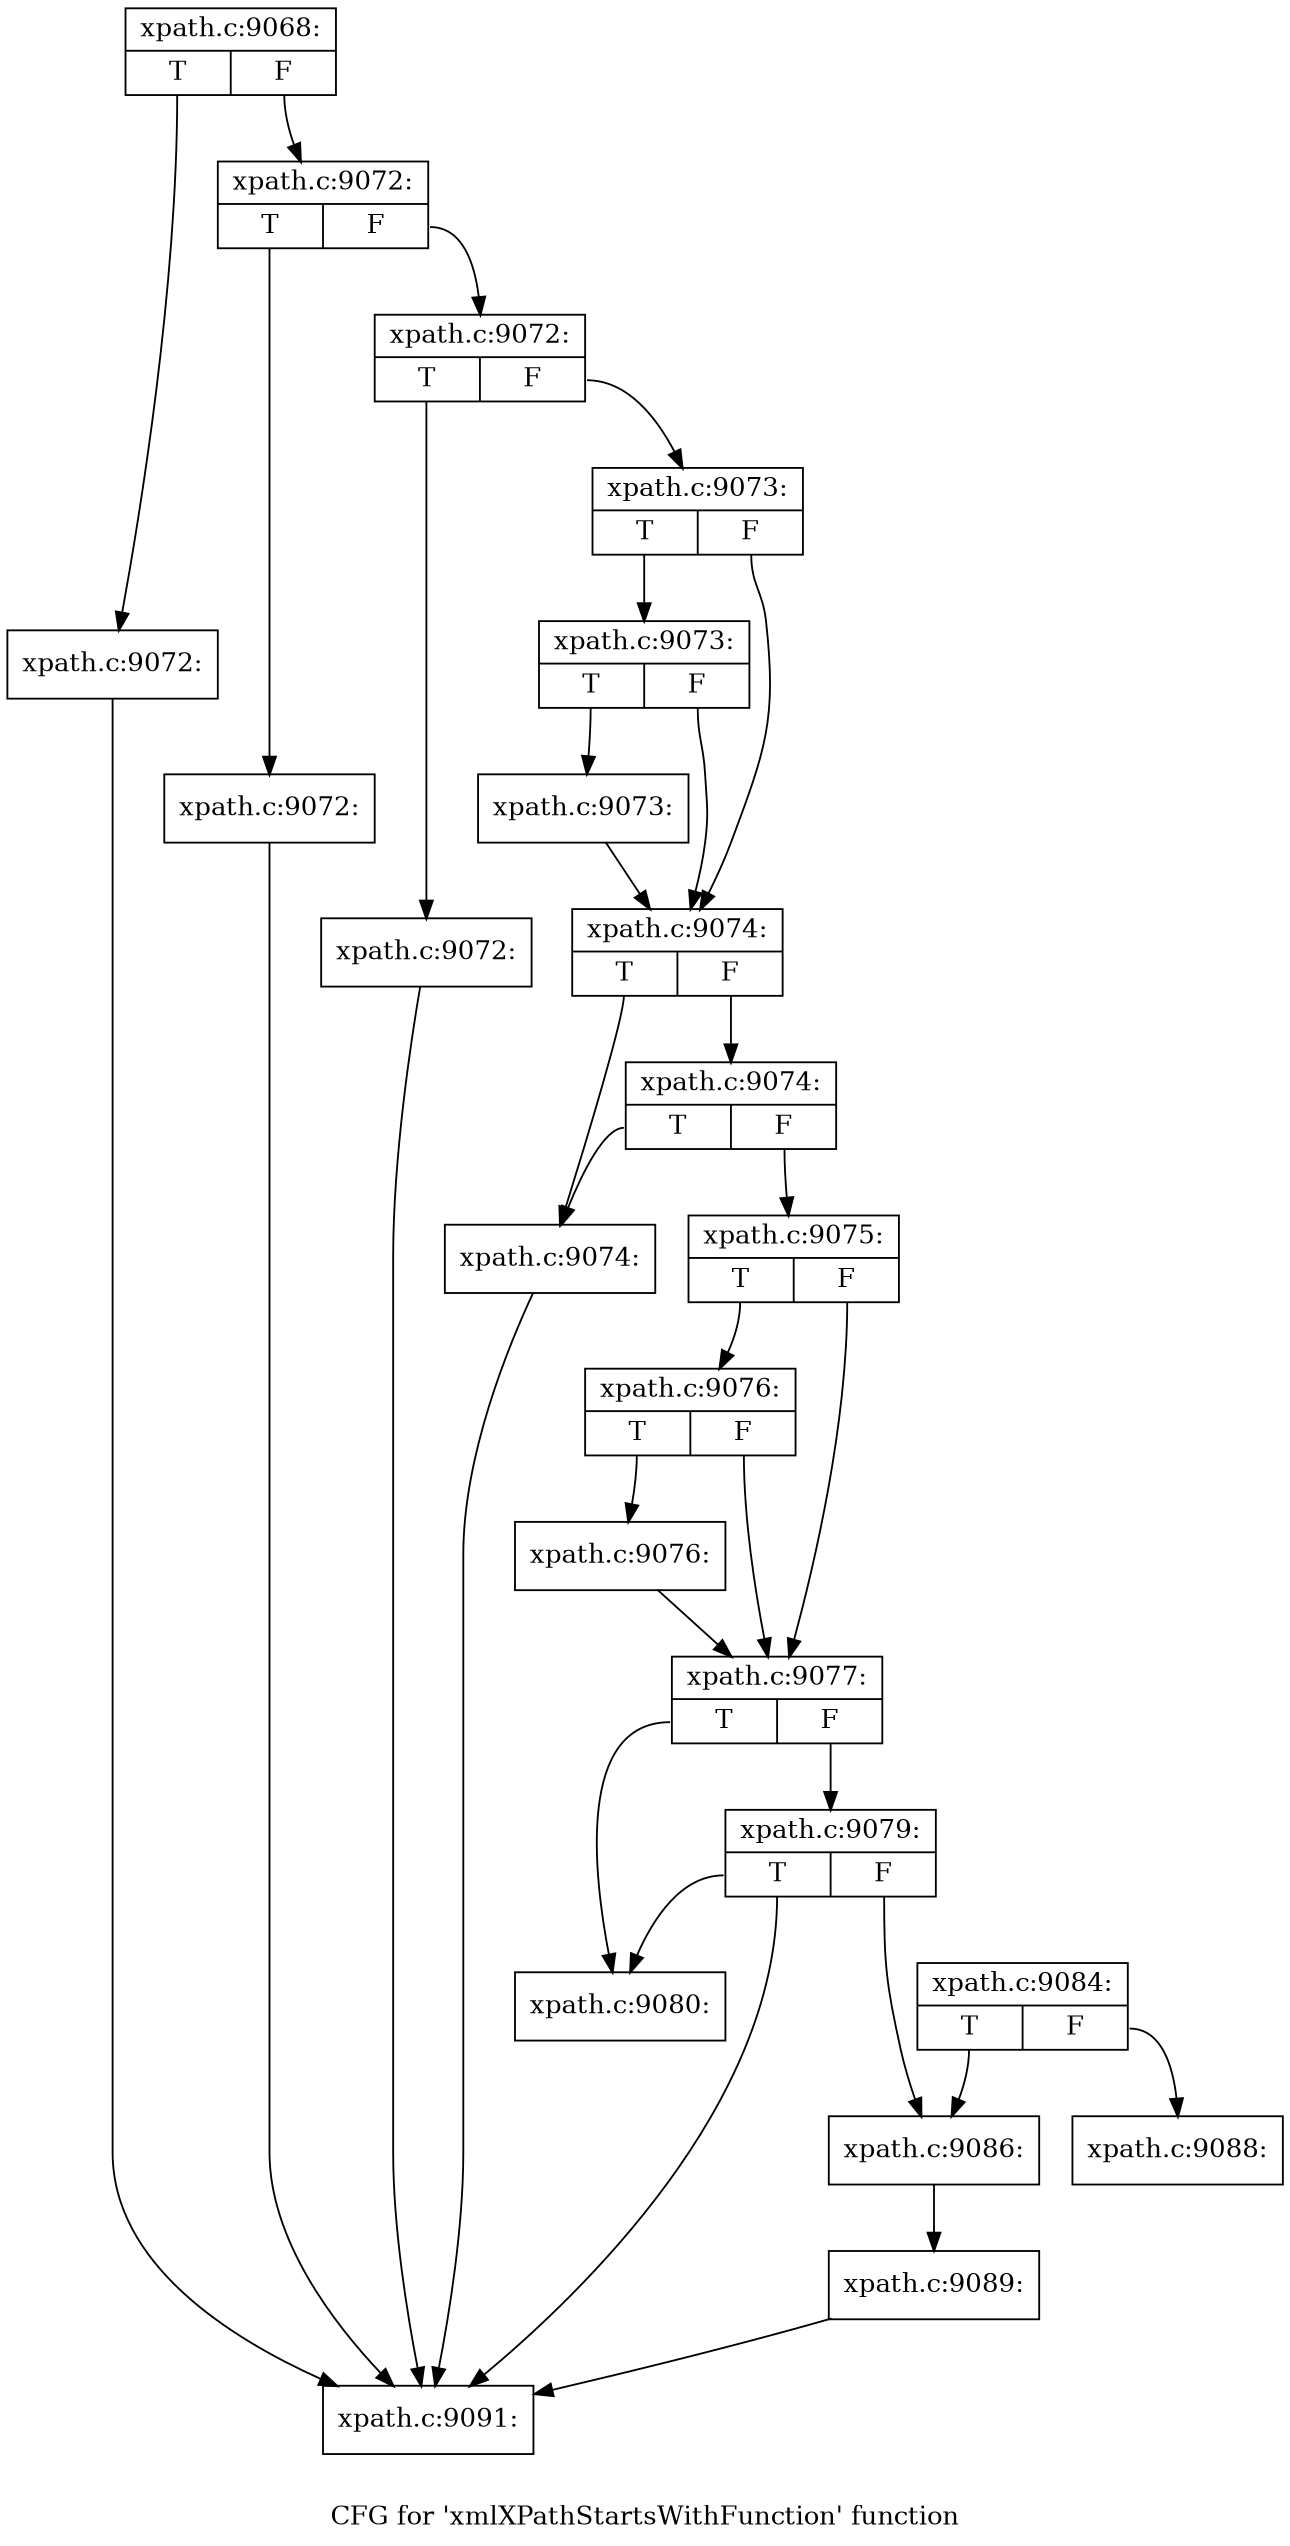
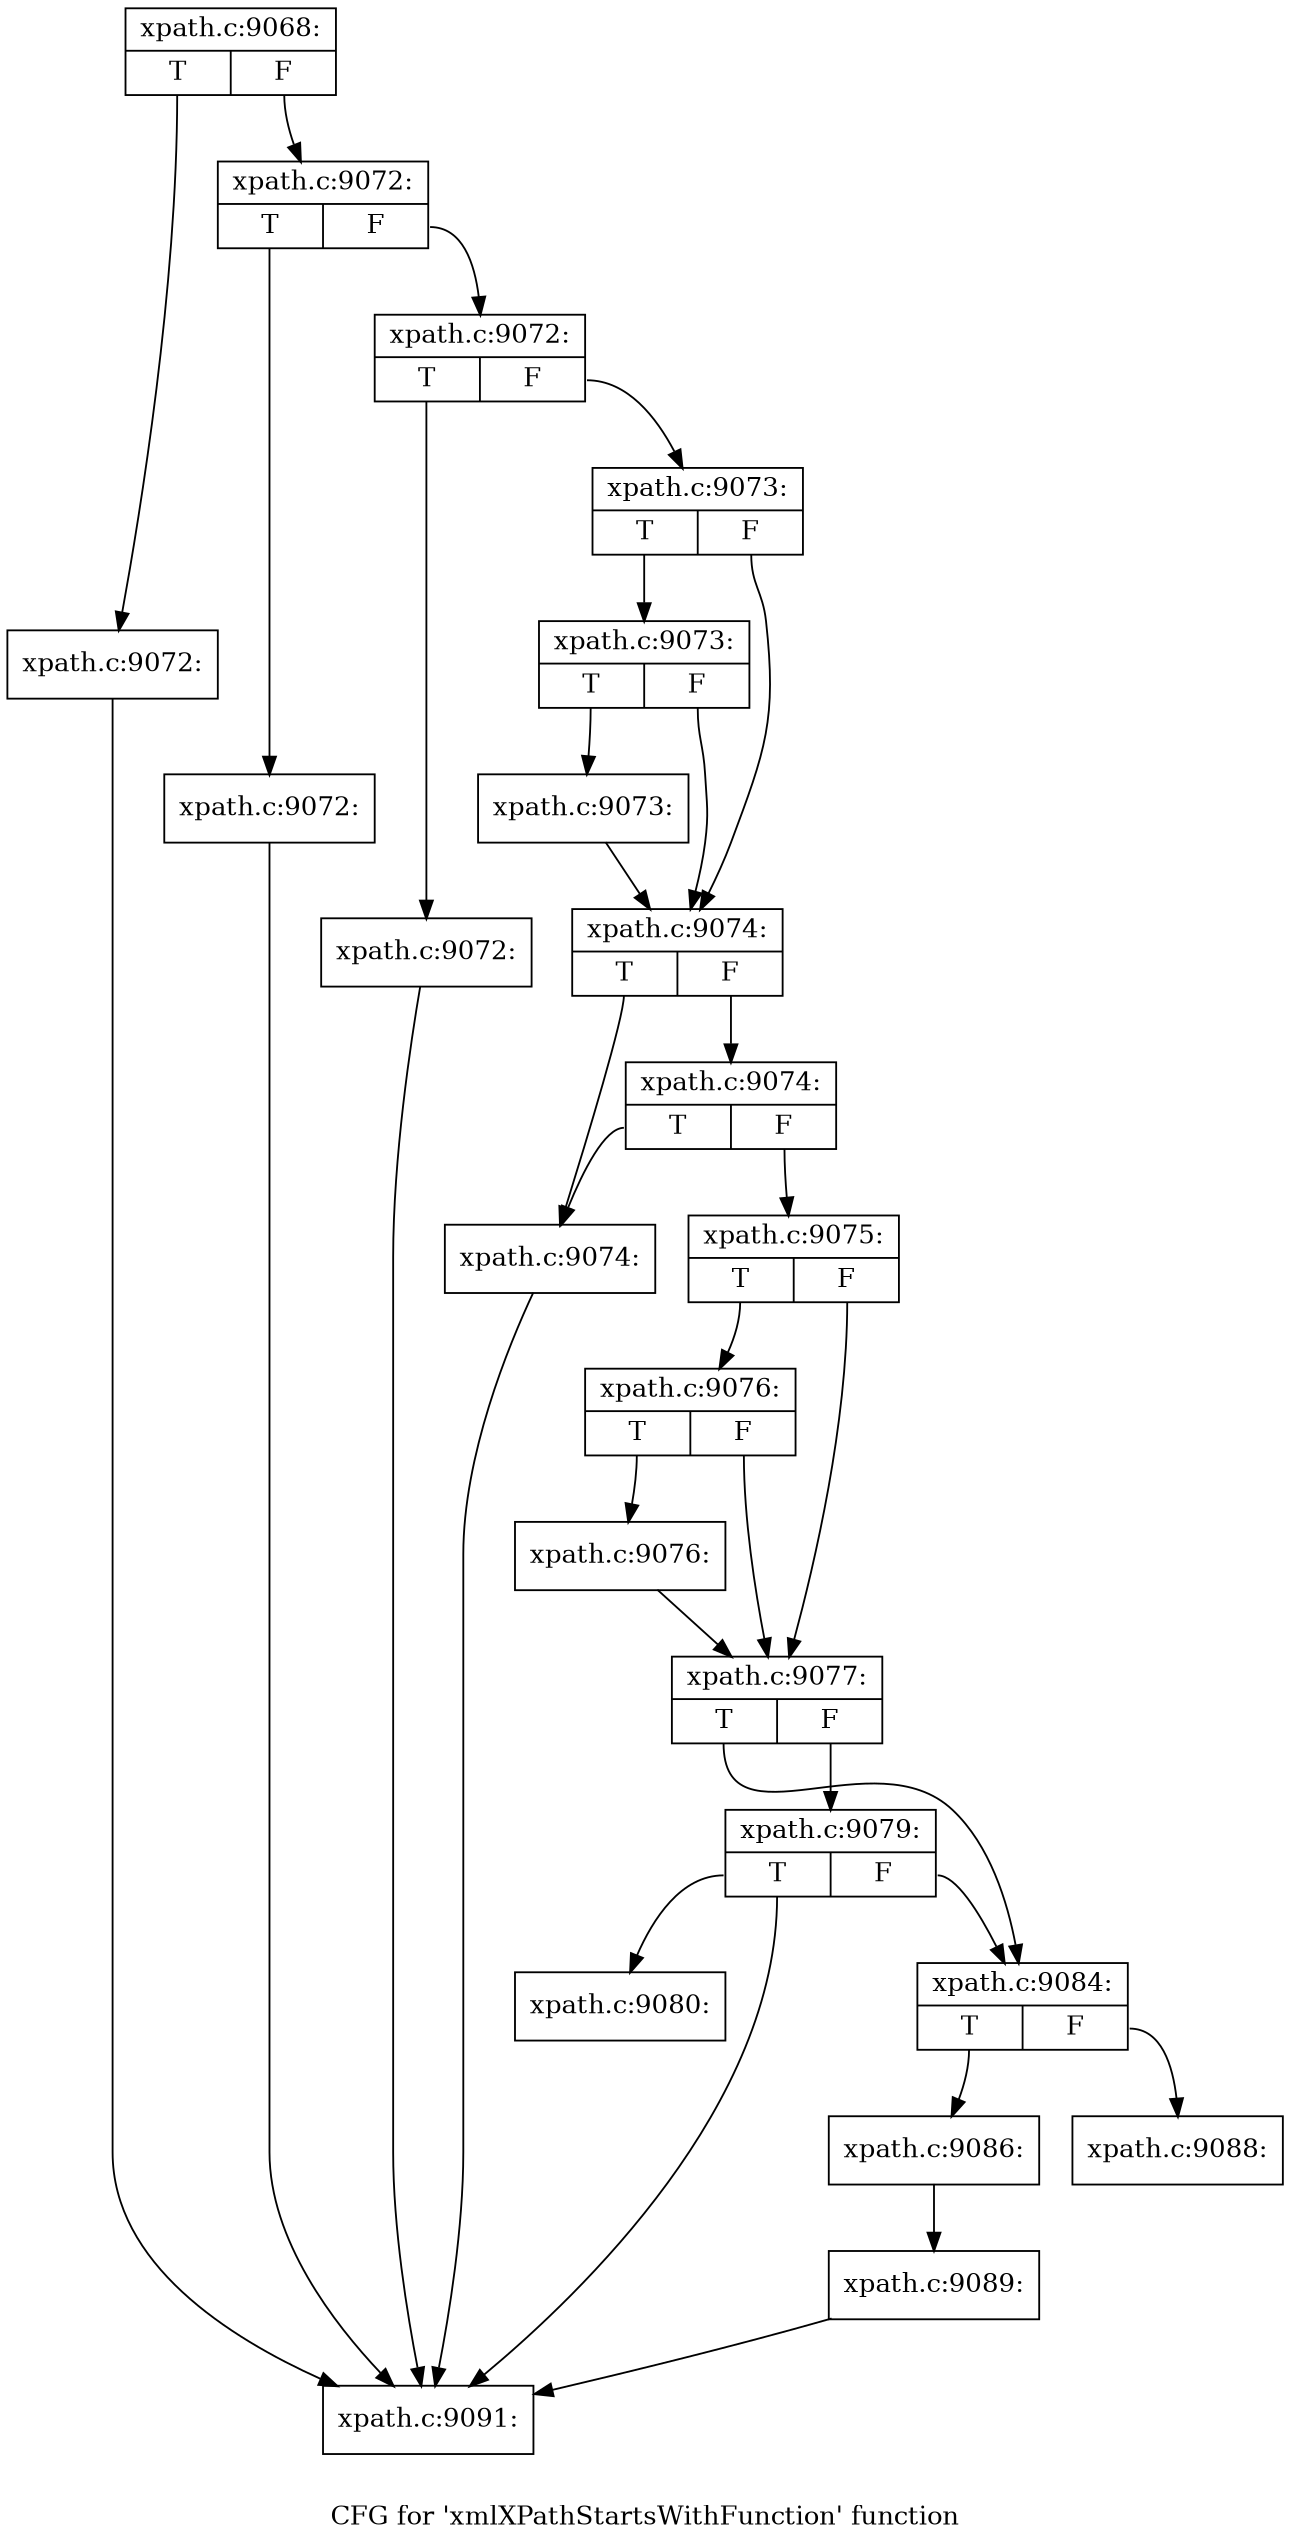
(598, 1820) -> (901, 1787)
(891, 1999) -> (973, 1906)
